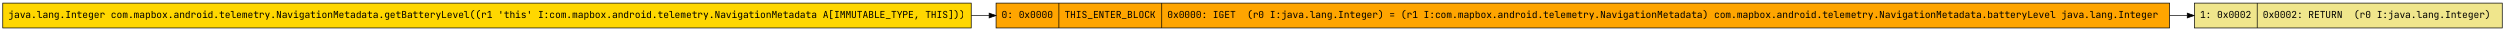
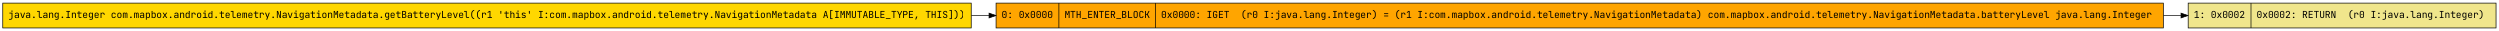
(1110, 15) -> (1107, 15)
